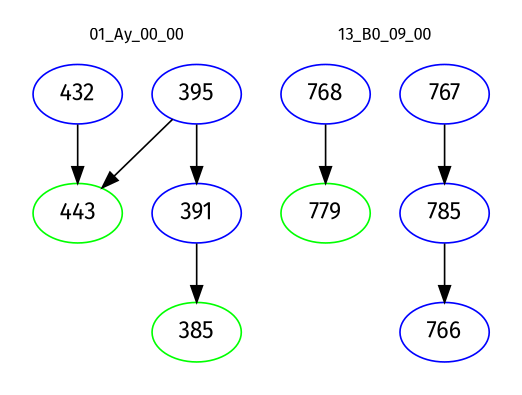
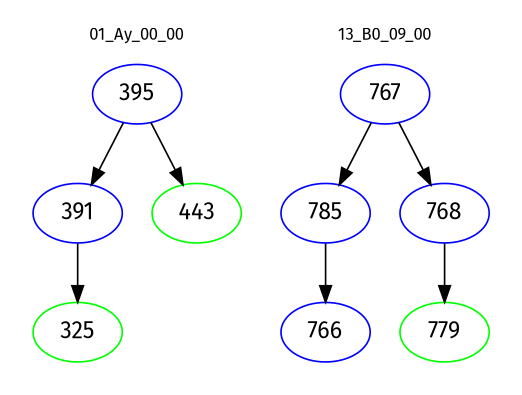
(78, 94) -> none
none -> (411, 146)
(197, 332) -> (78, 332)
